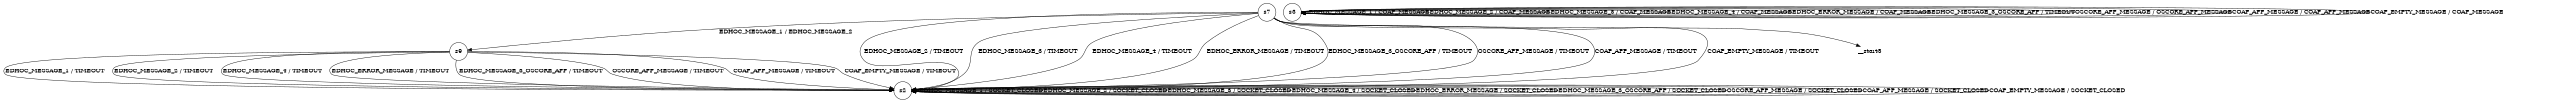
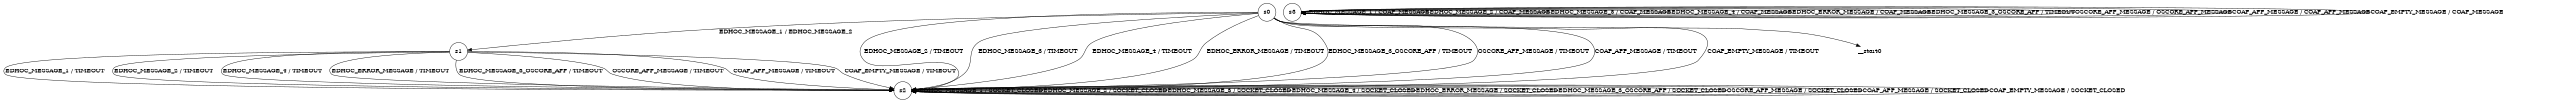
(1267, 12) -> (1267, 12)
(459, 51) -> (459, 51)
(1870, 51) -> (1870, 51)
